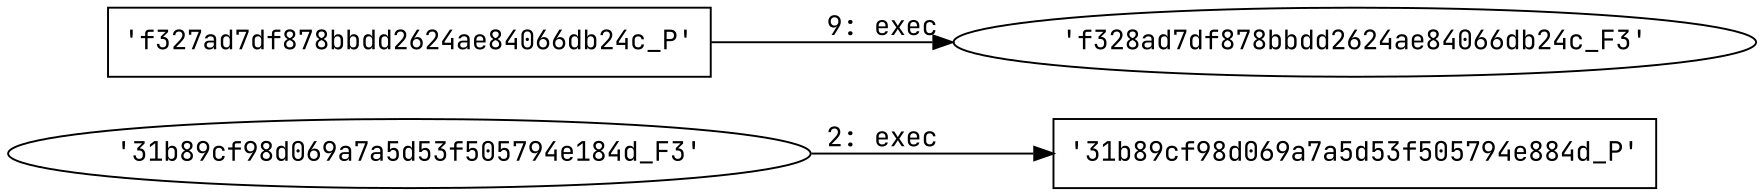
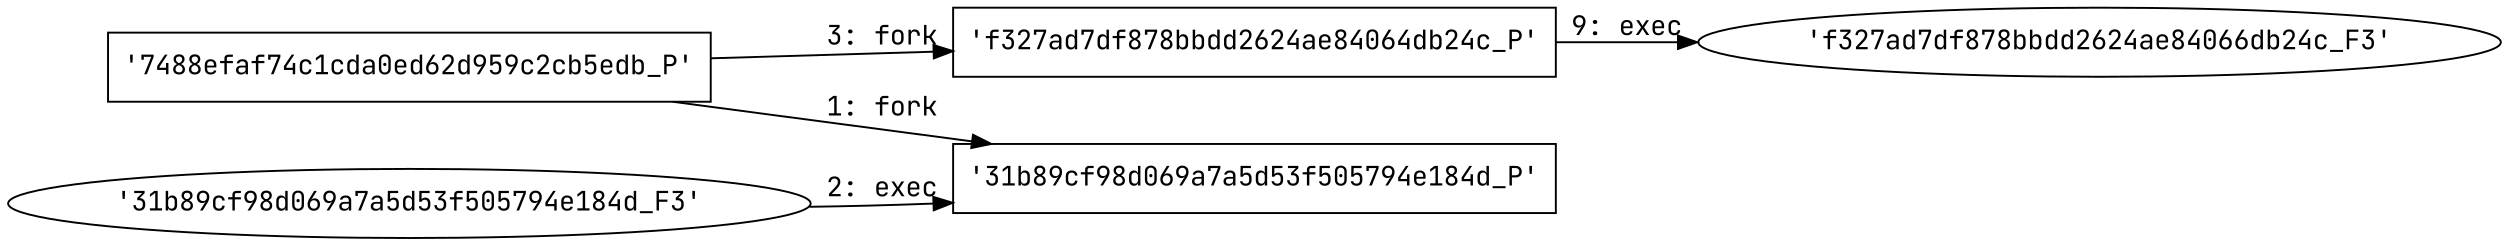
(409, 42) -> (1254, 42)
(1355, 42) -> (2099, 42)
none -> (409, 67)
(1355, 154) -> (1254, 179)
